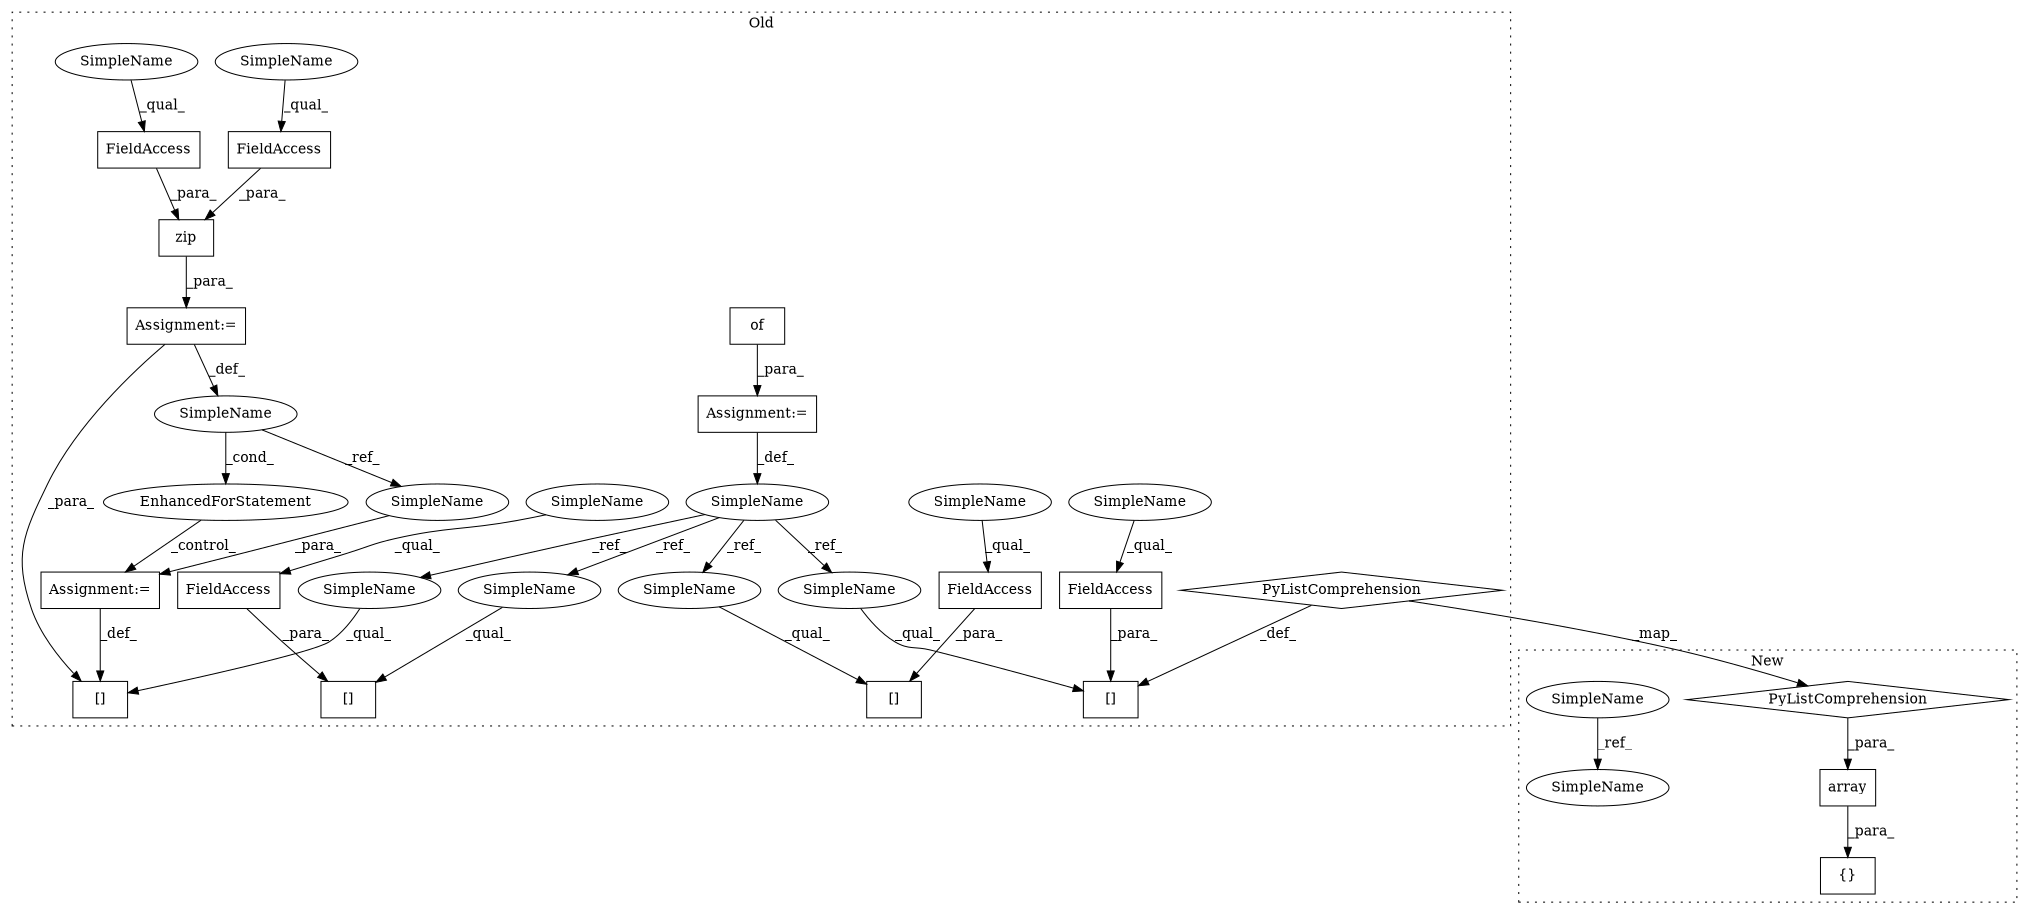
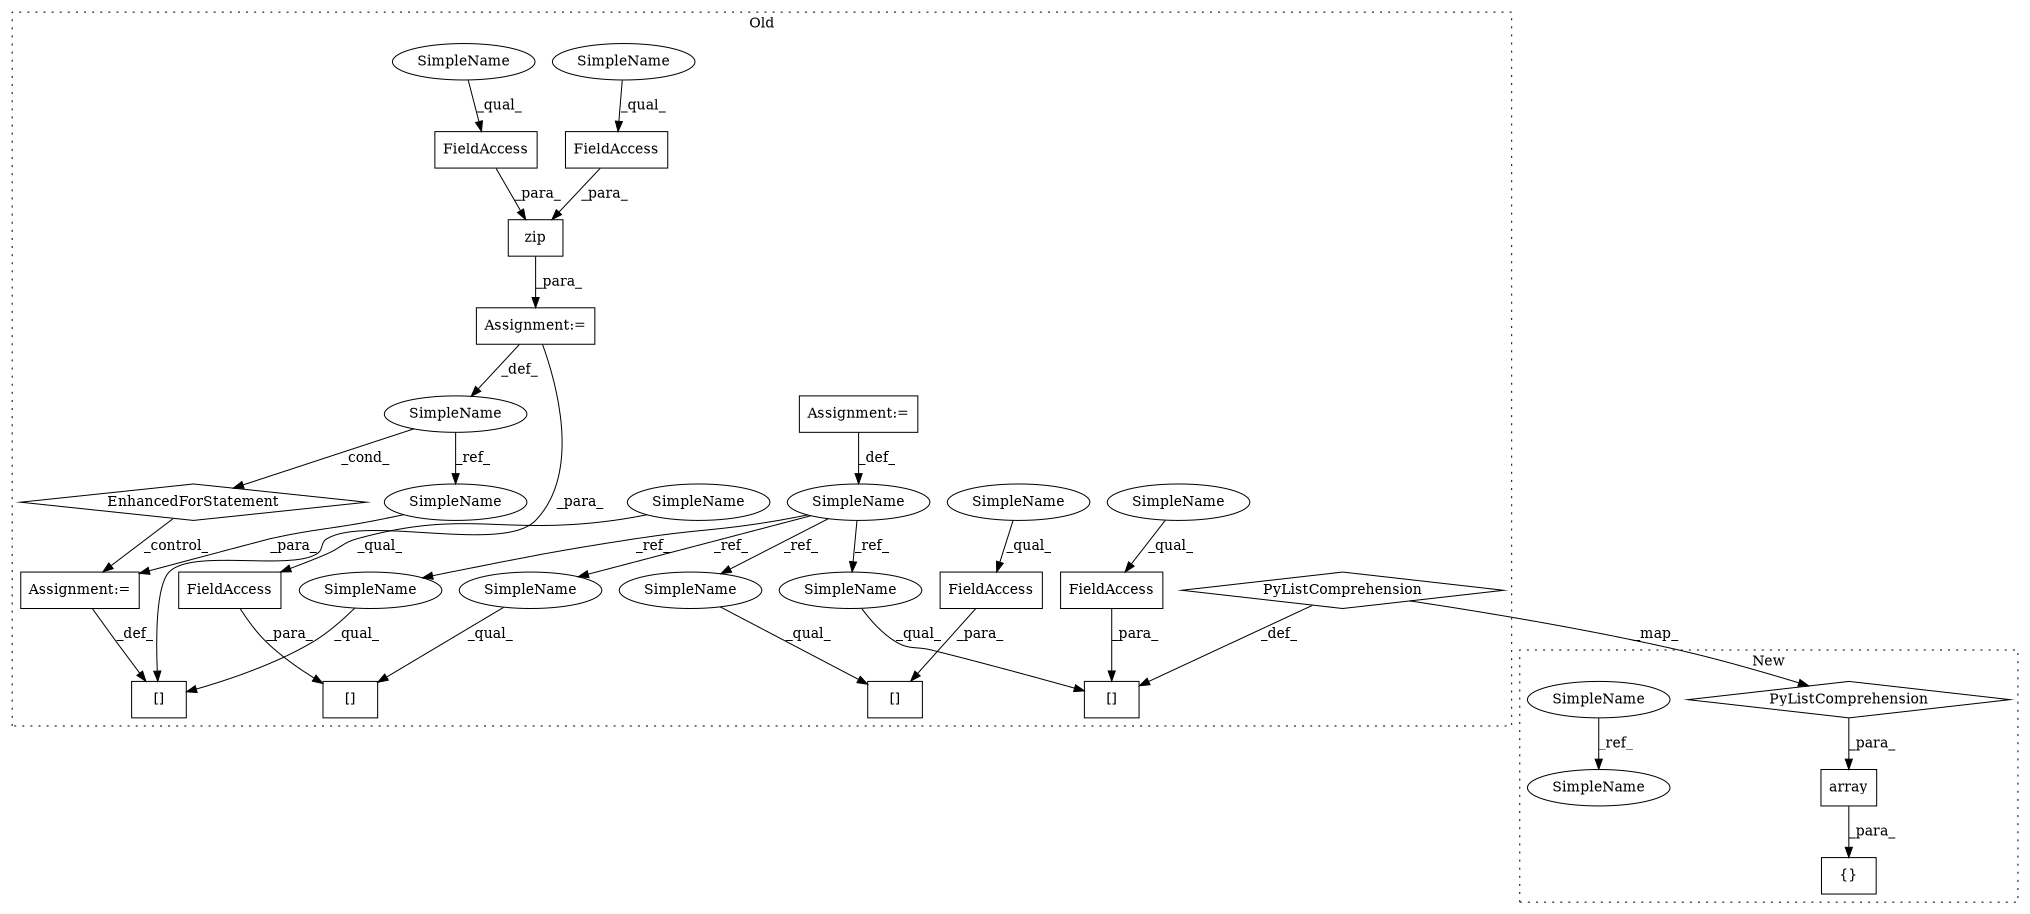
(757, 326) -> none
(226, 502) -> (193, 502)
